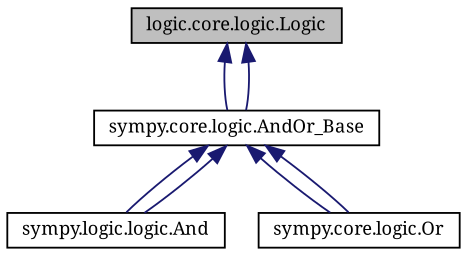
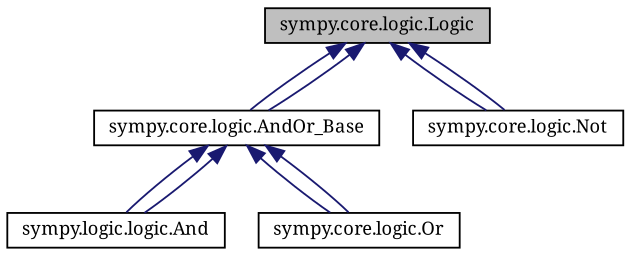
(237, 26) -> (377, 26)
none -> (518, 128)
